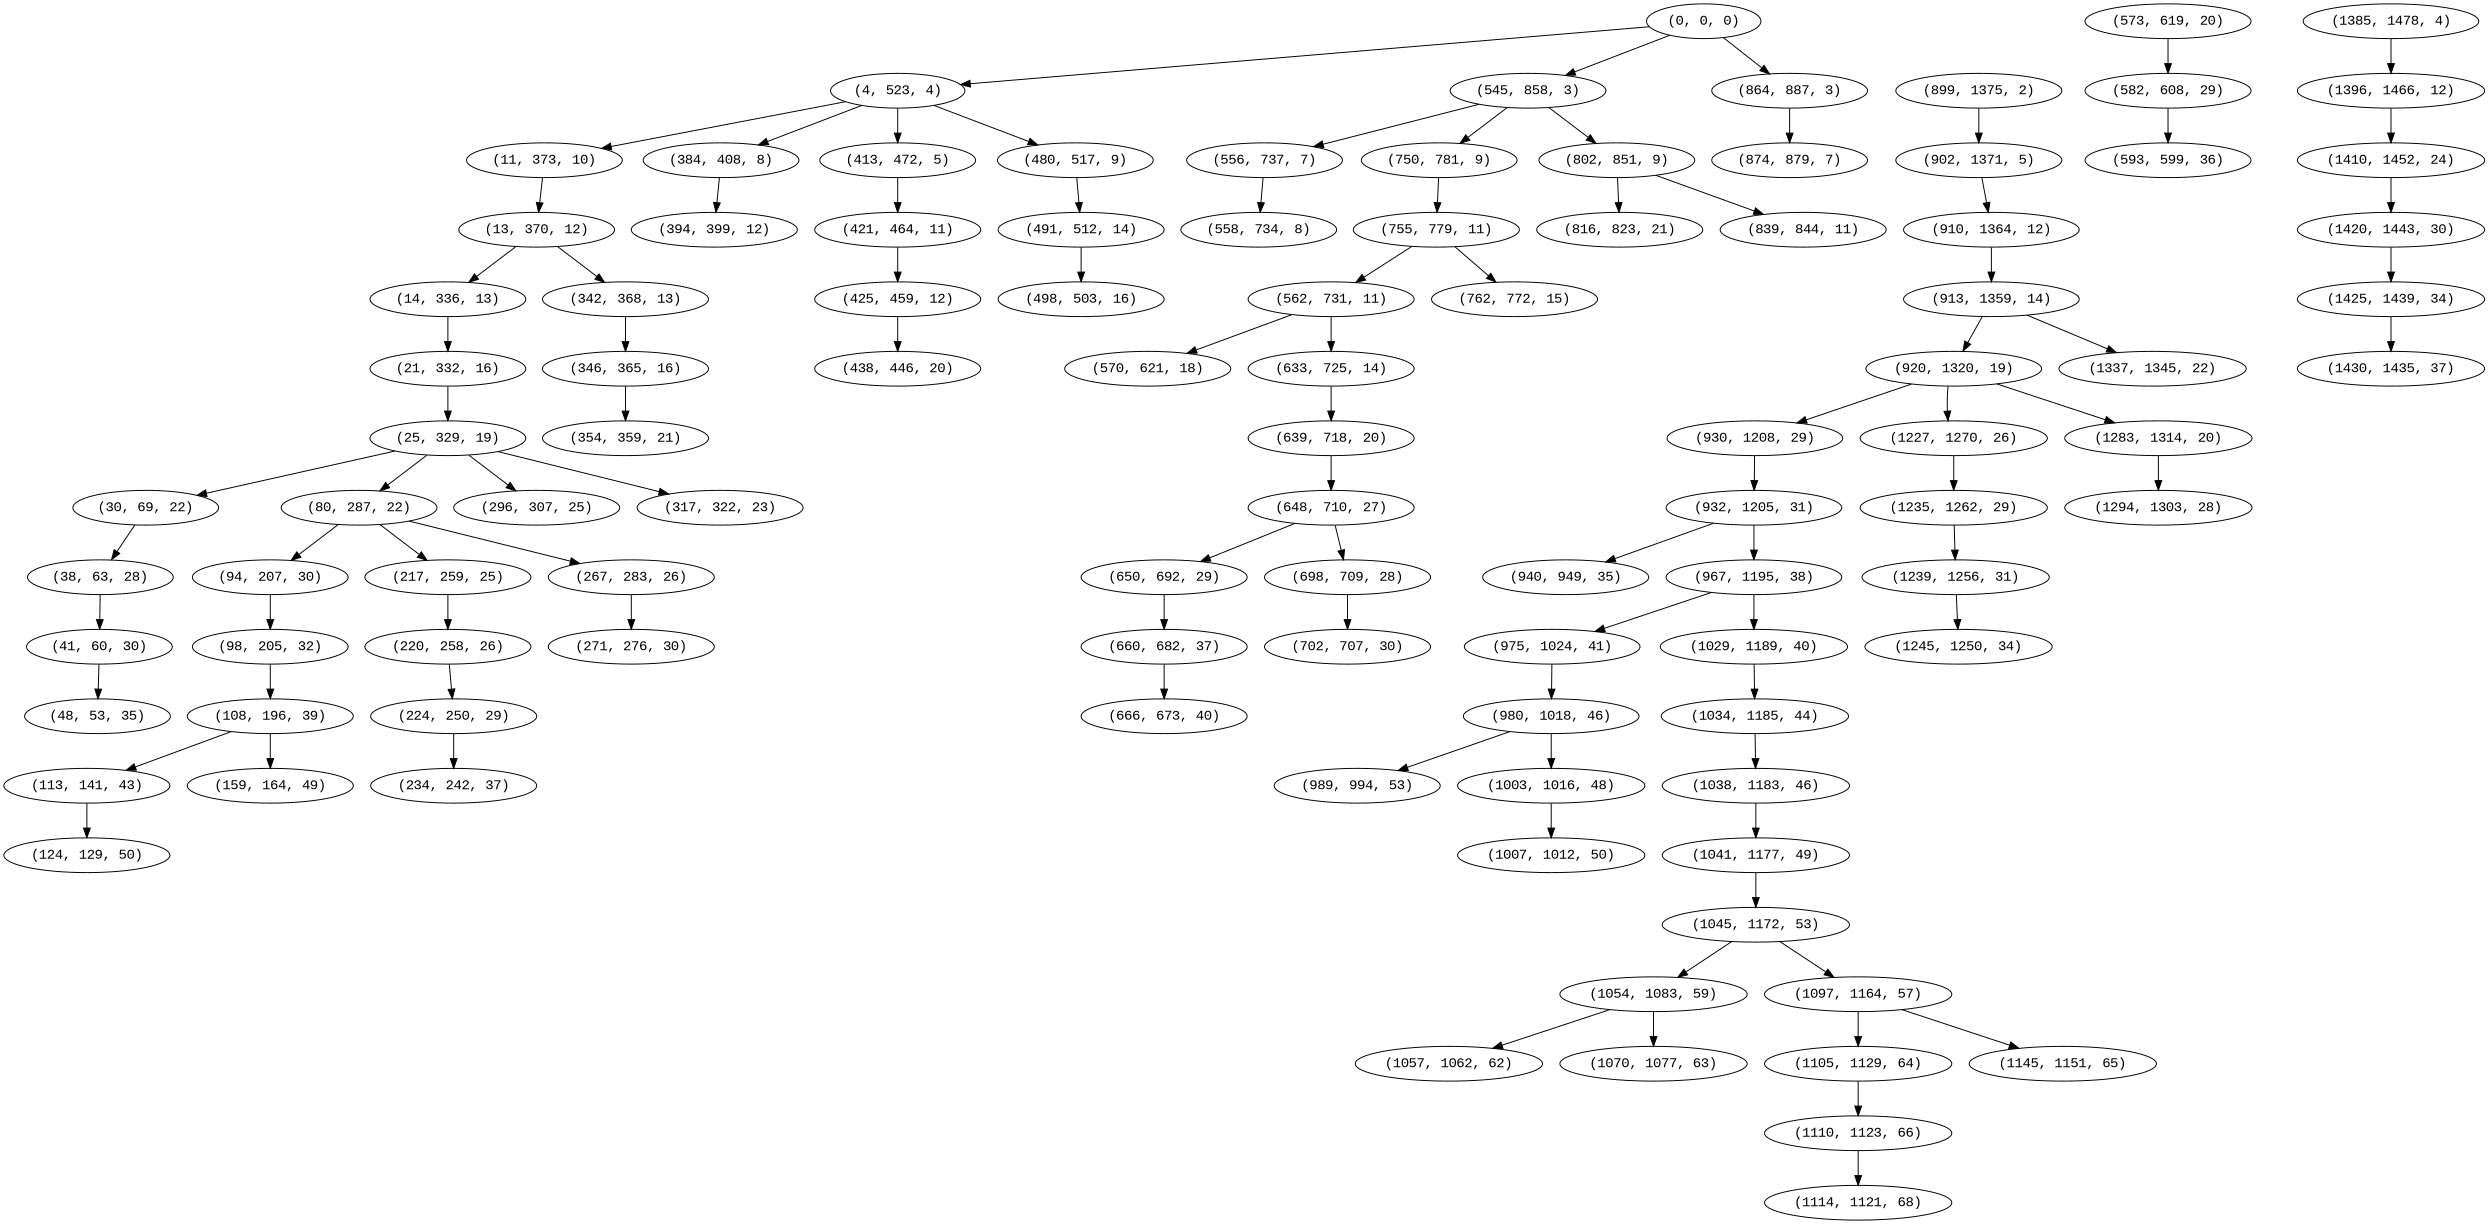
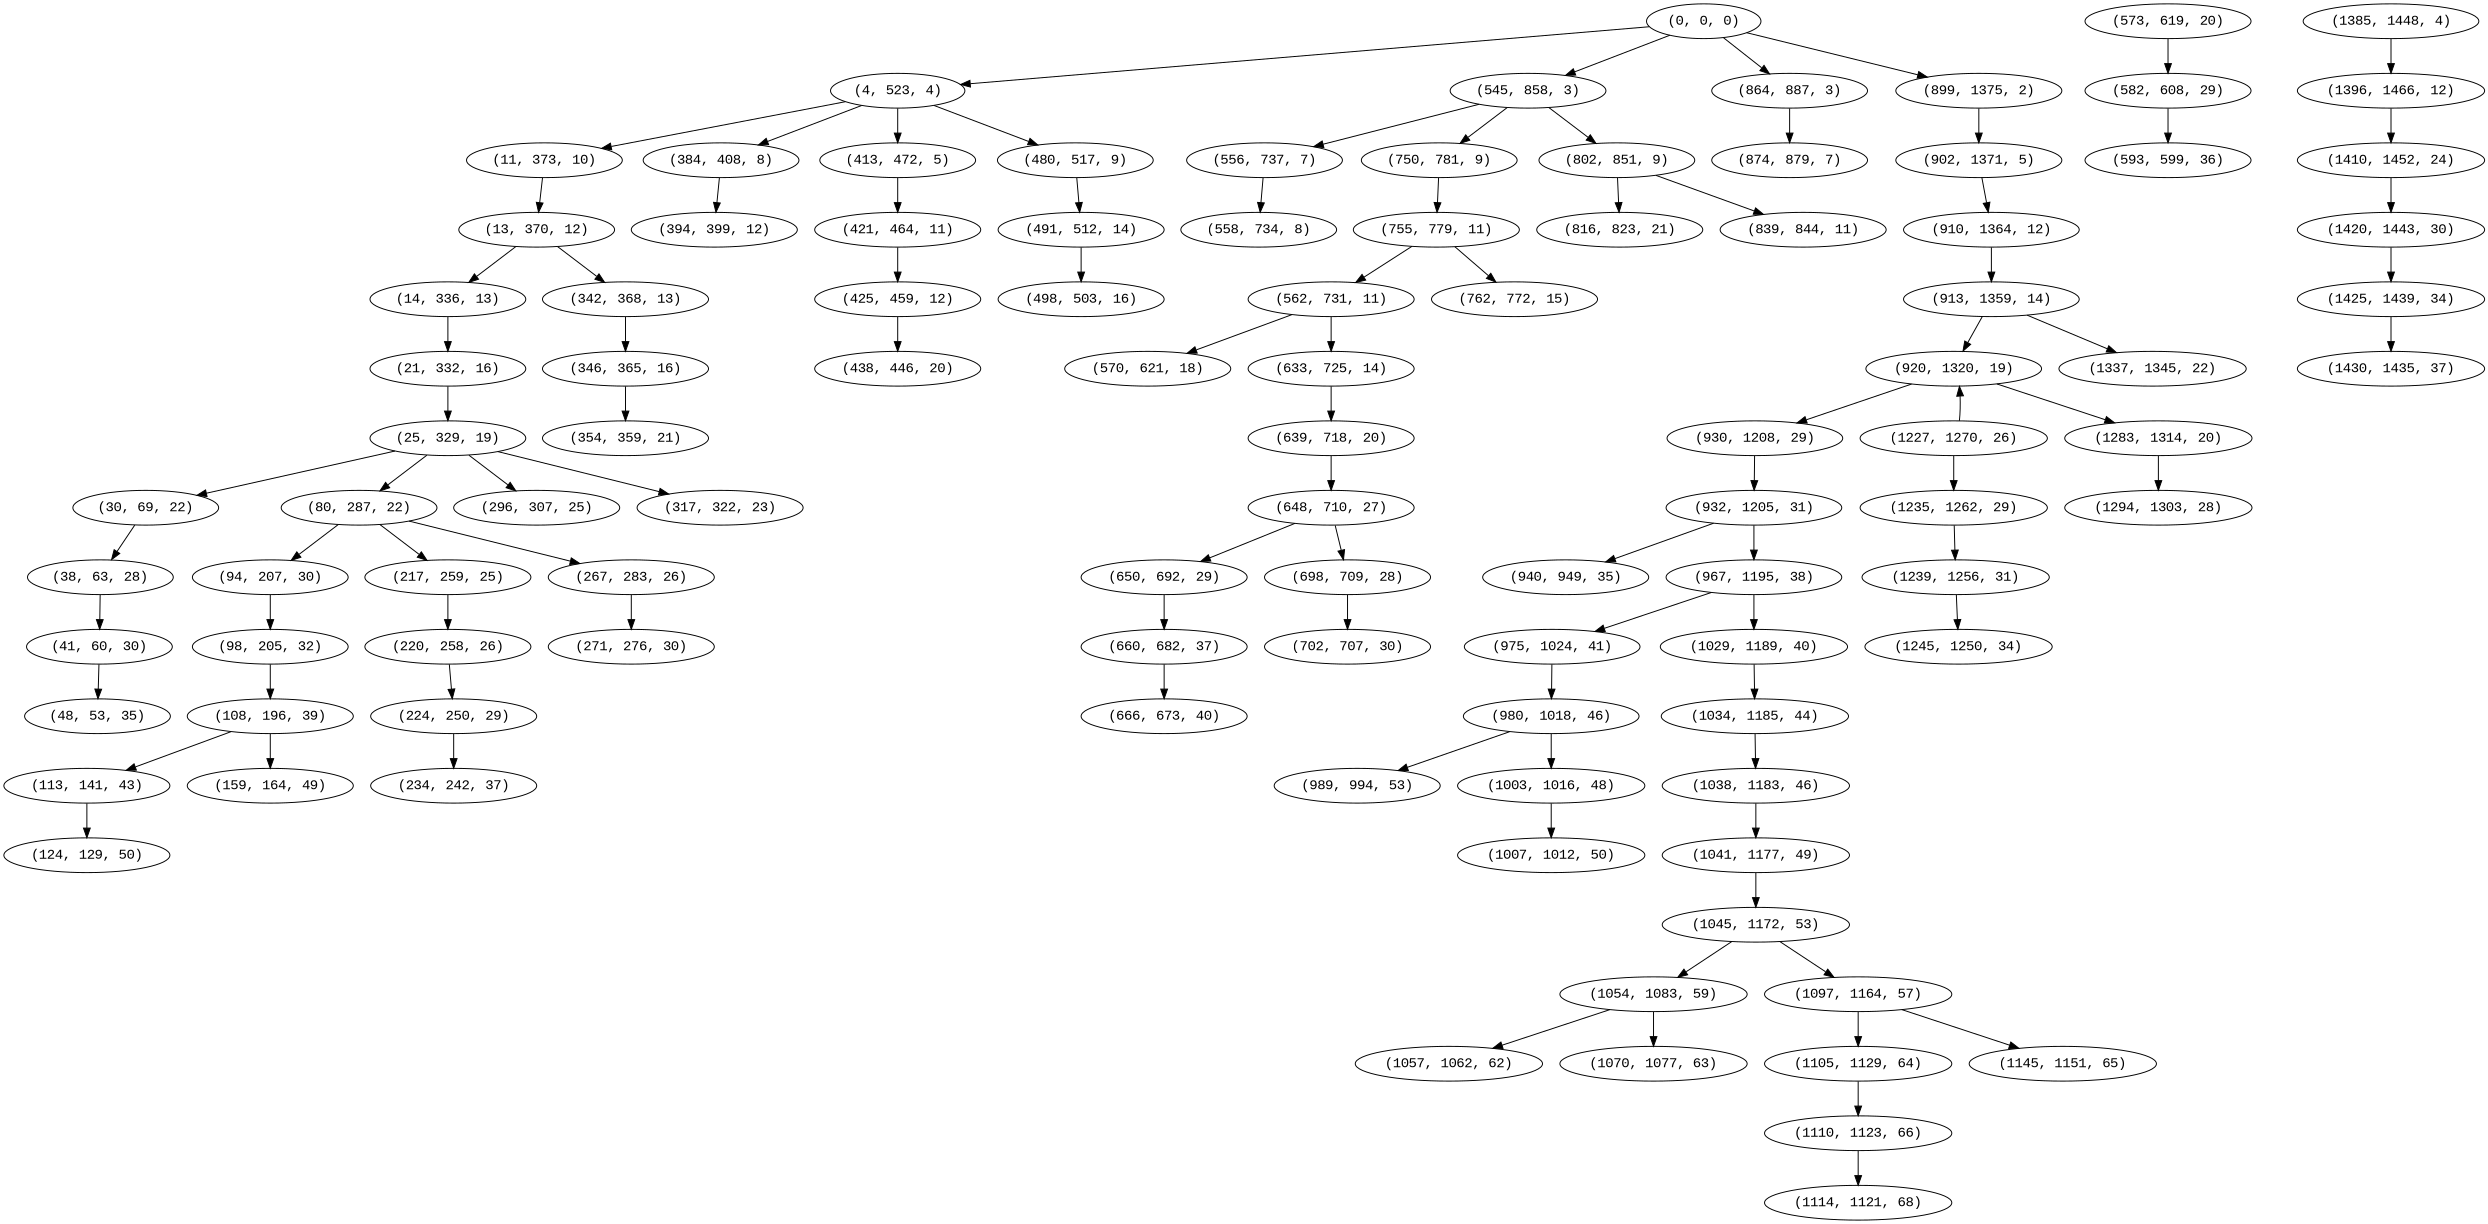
(2391, 21) -> (2391, 21)
none -> (1832, 54)
(1947, 399) -> (1960, 408)
